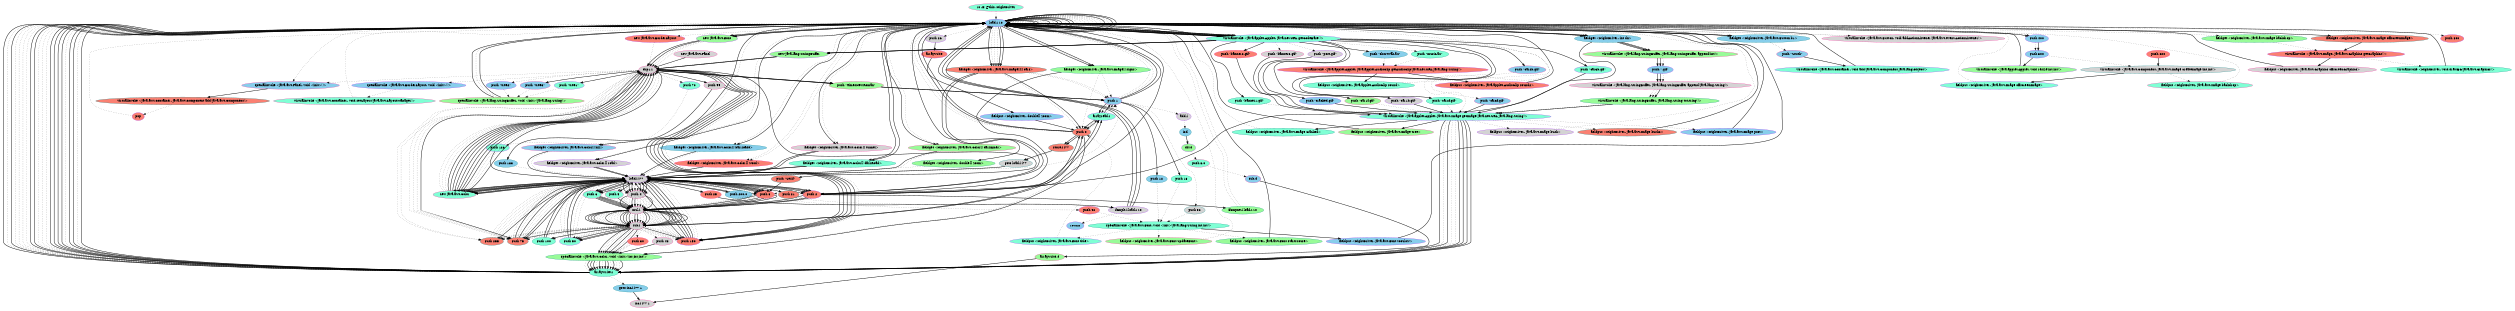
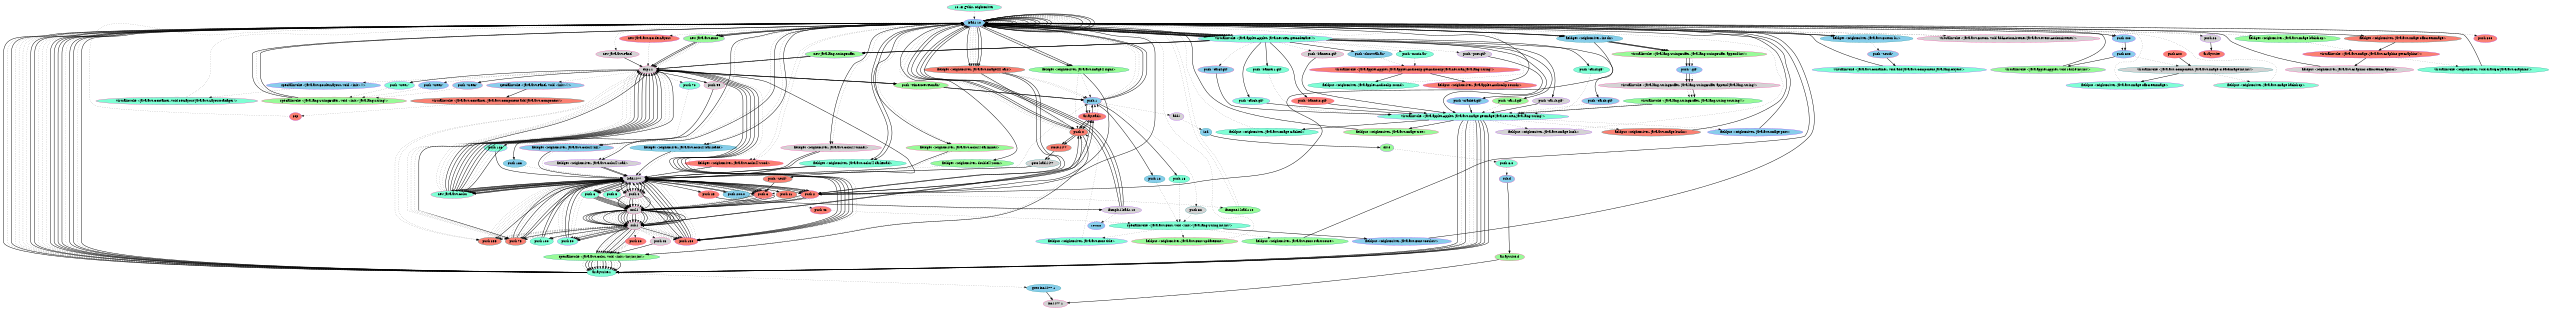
(630, 24) -> (693, 26)
(1022, 117) -> none
(1102, 117) -> (1092, 117)
(1012, 198) -> (1020, 197)
